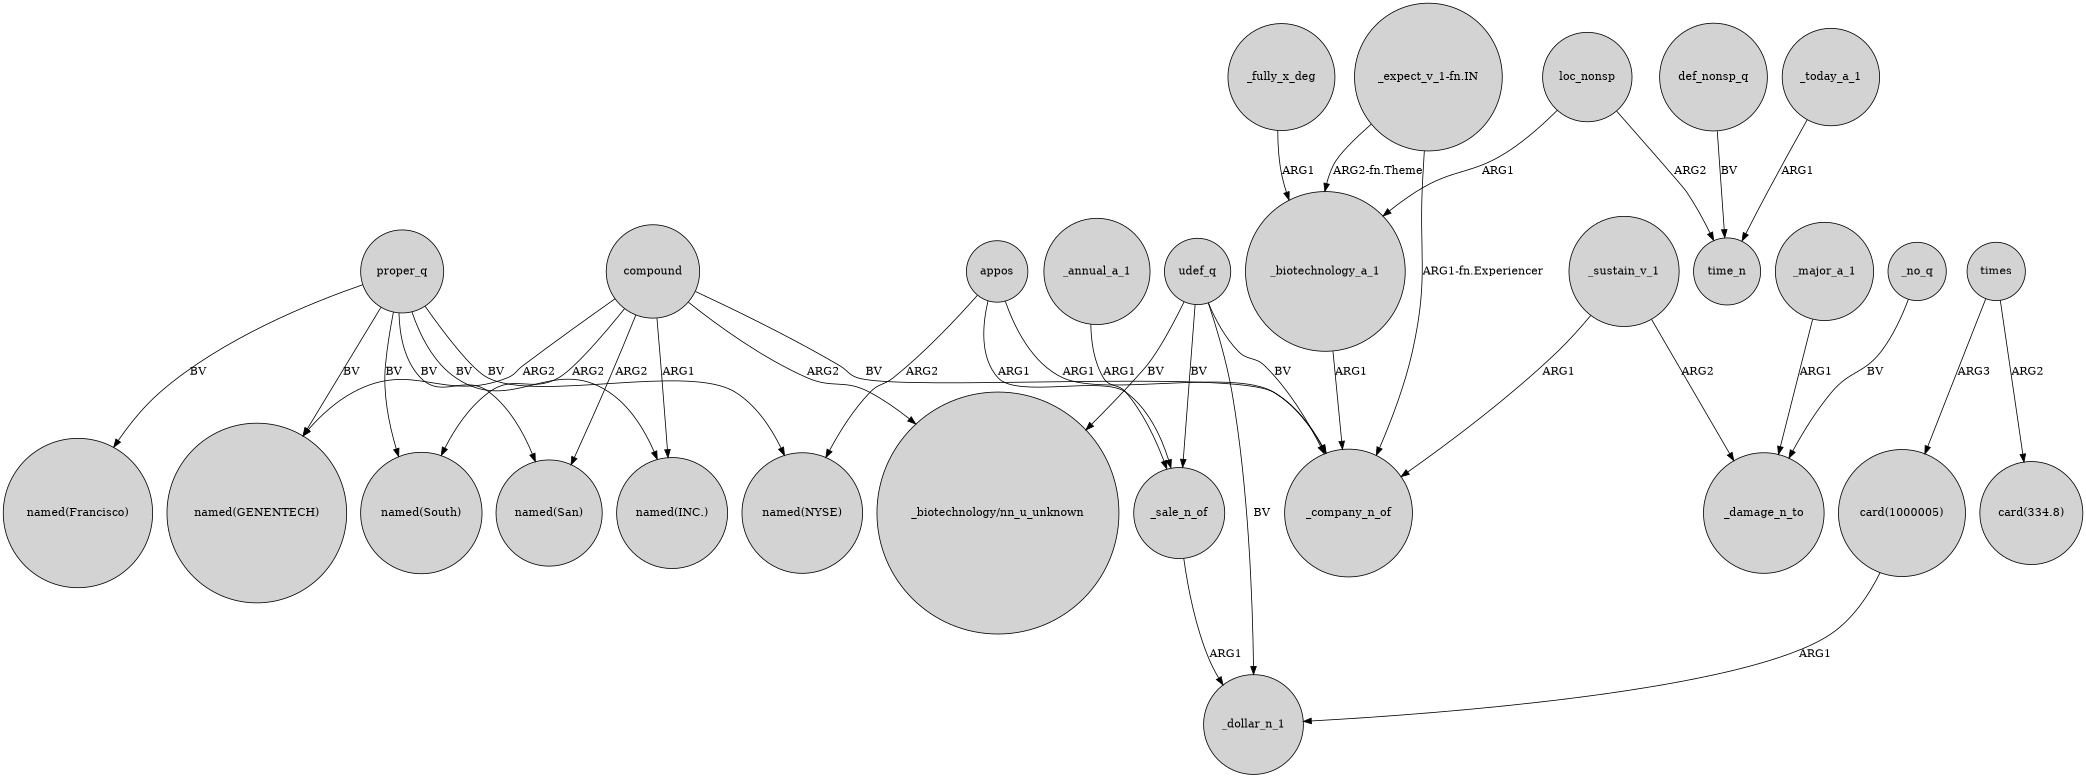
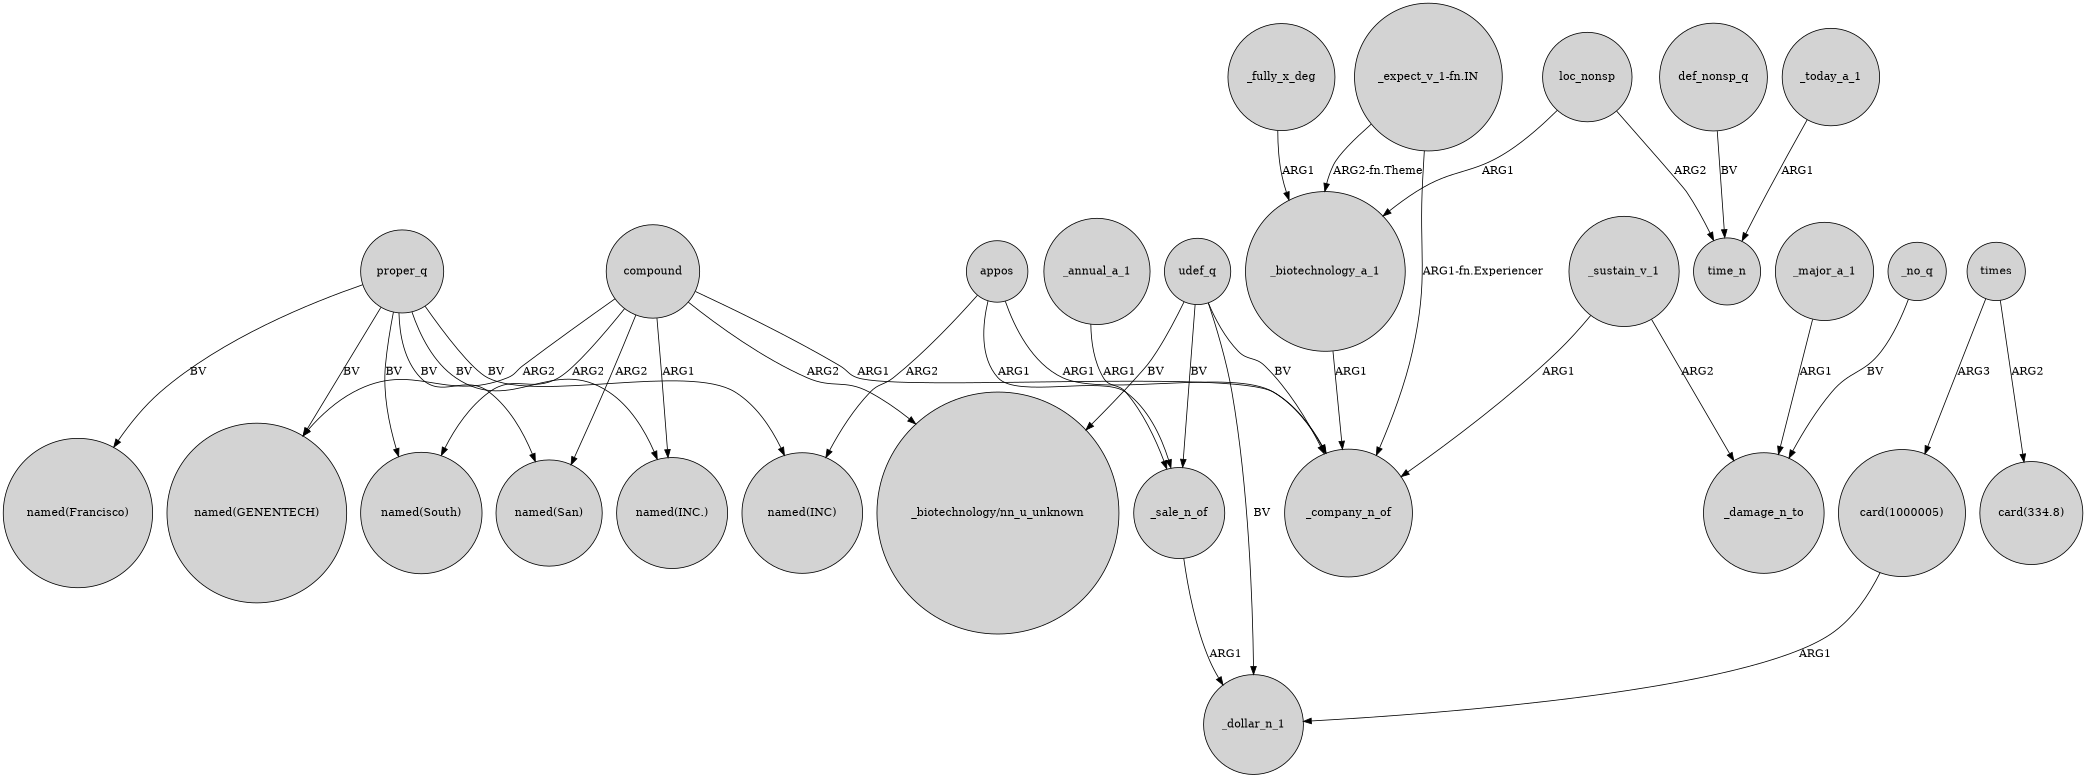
(874, 372) -> (874, 372)
(802, 513) -> (802, 513)
